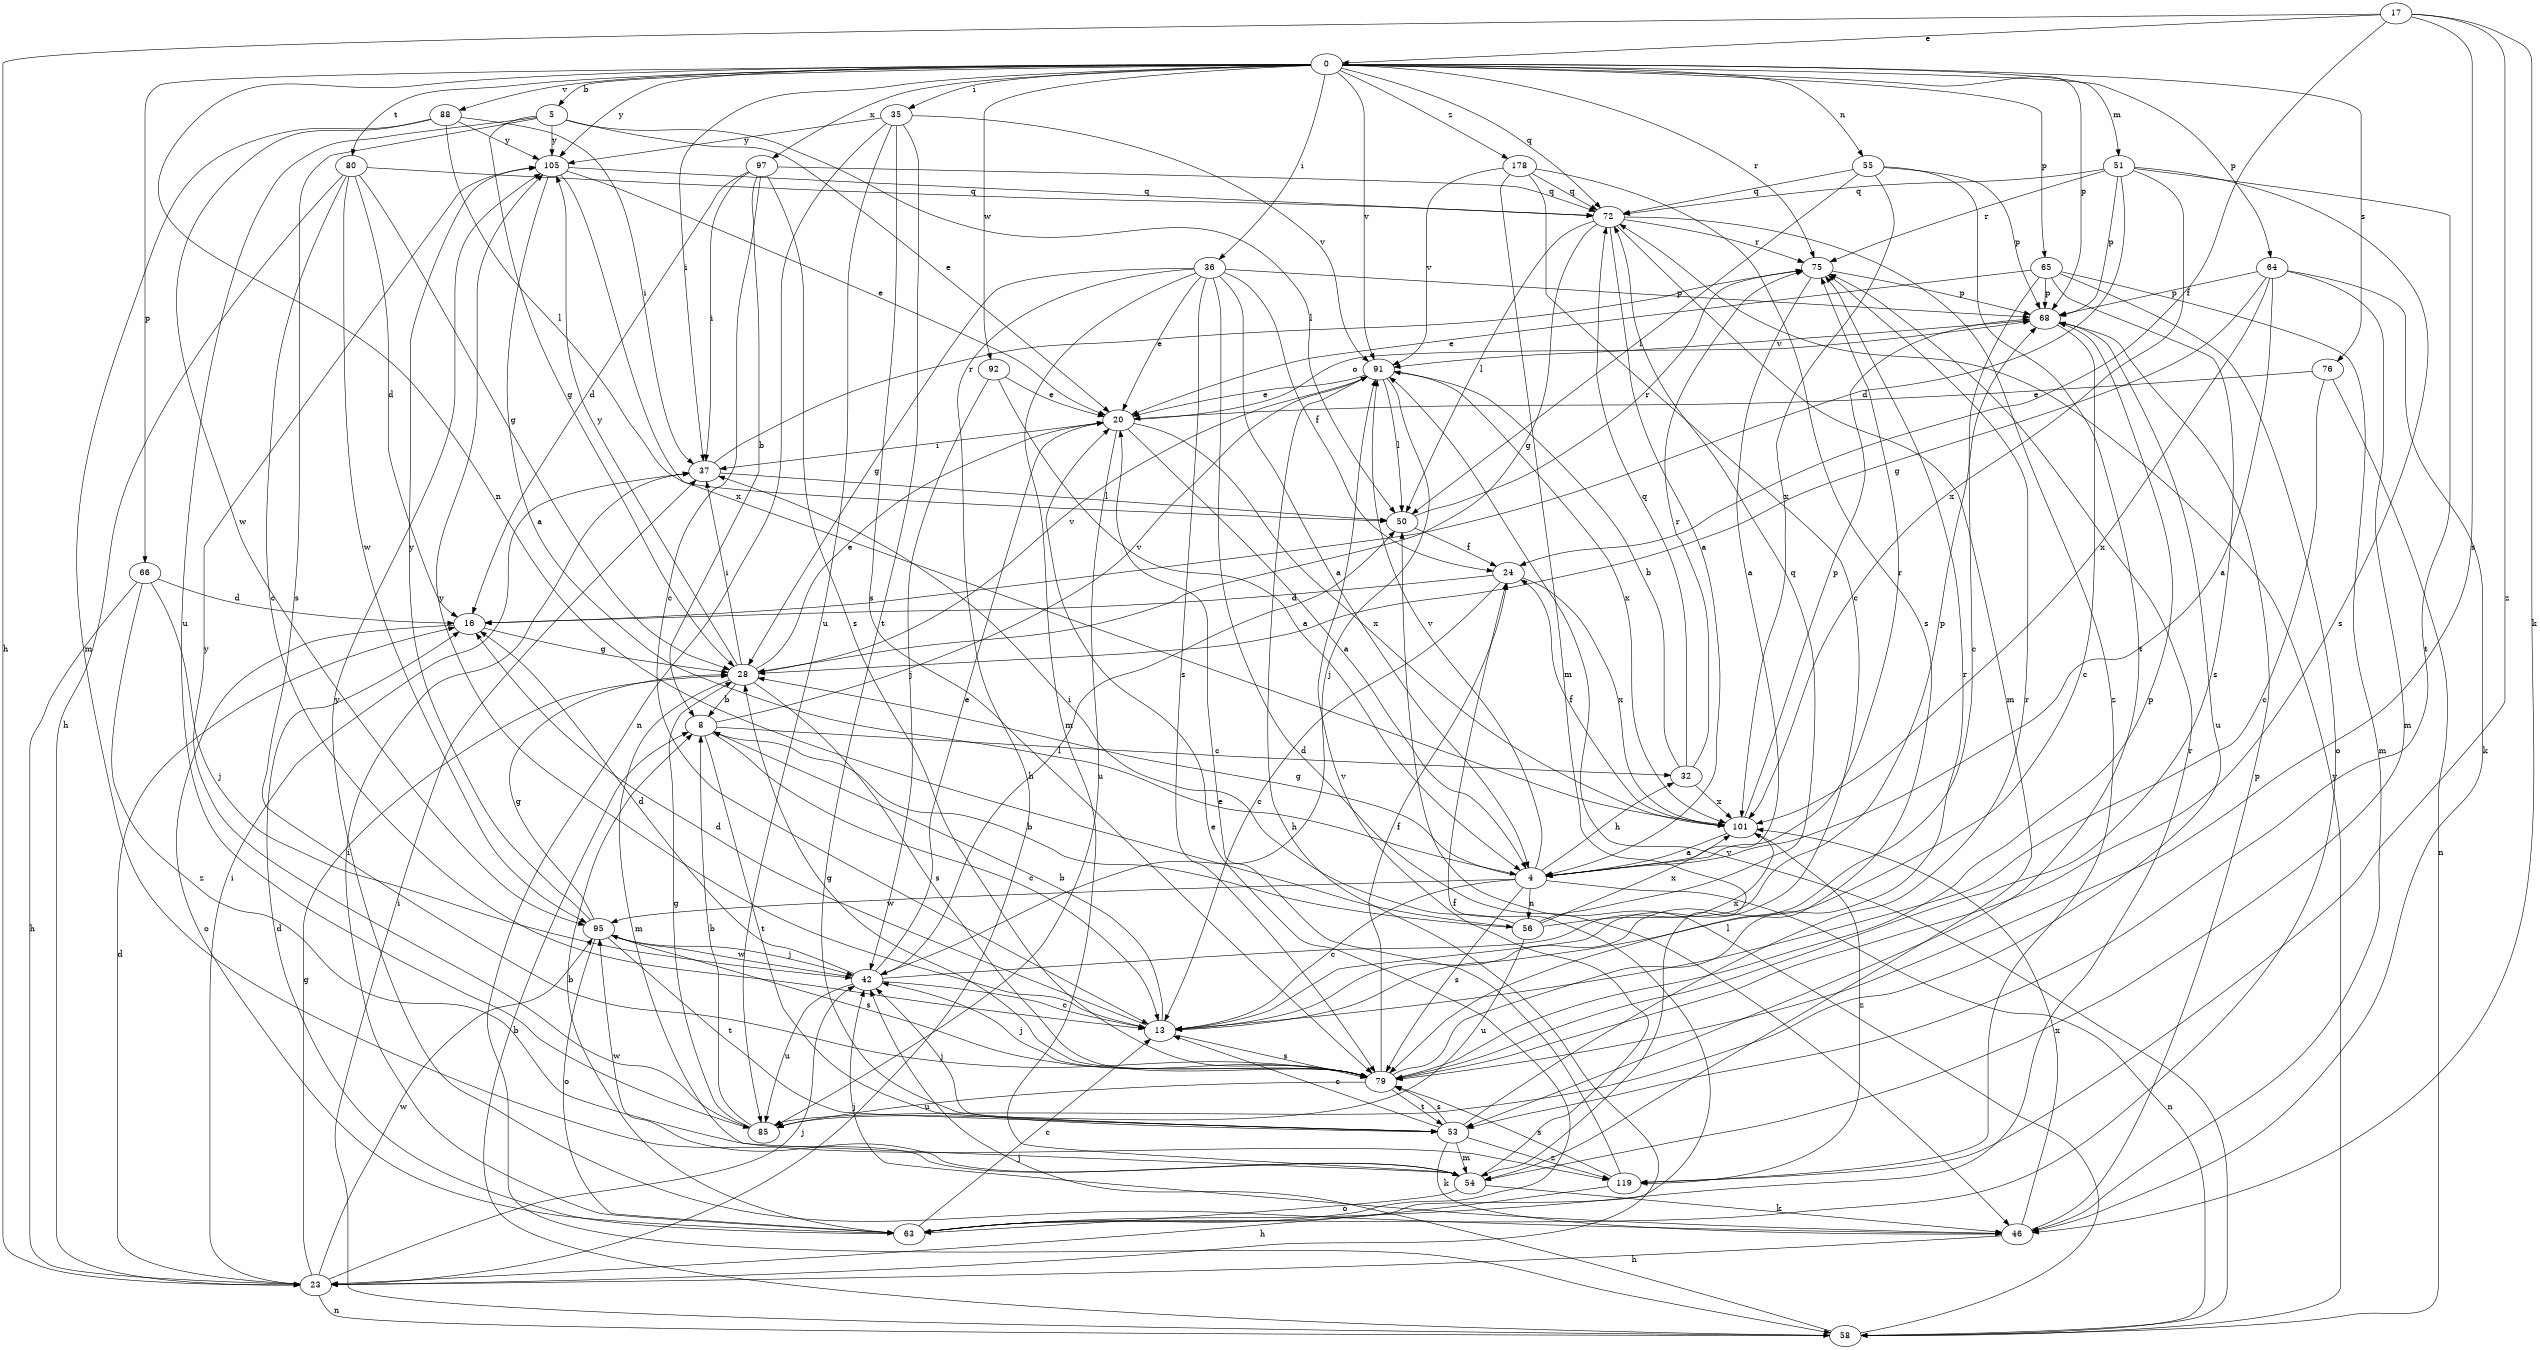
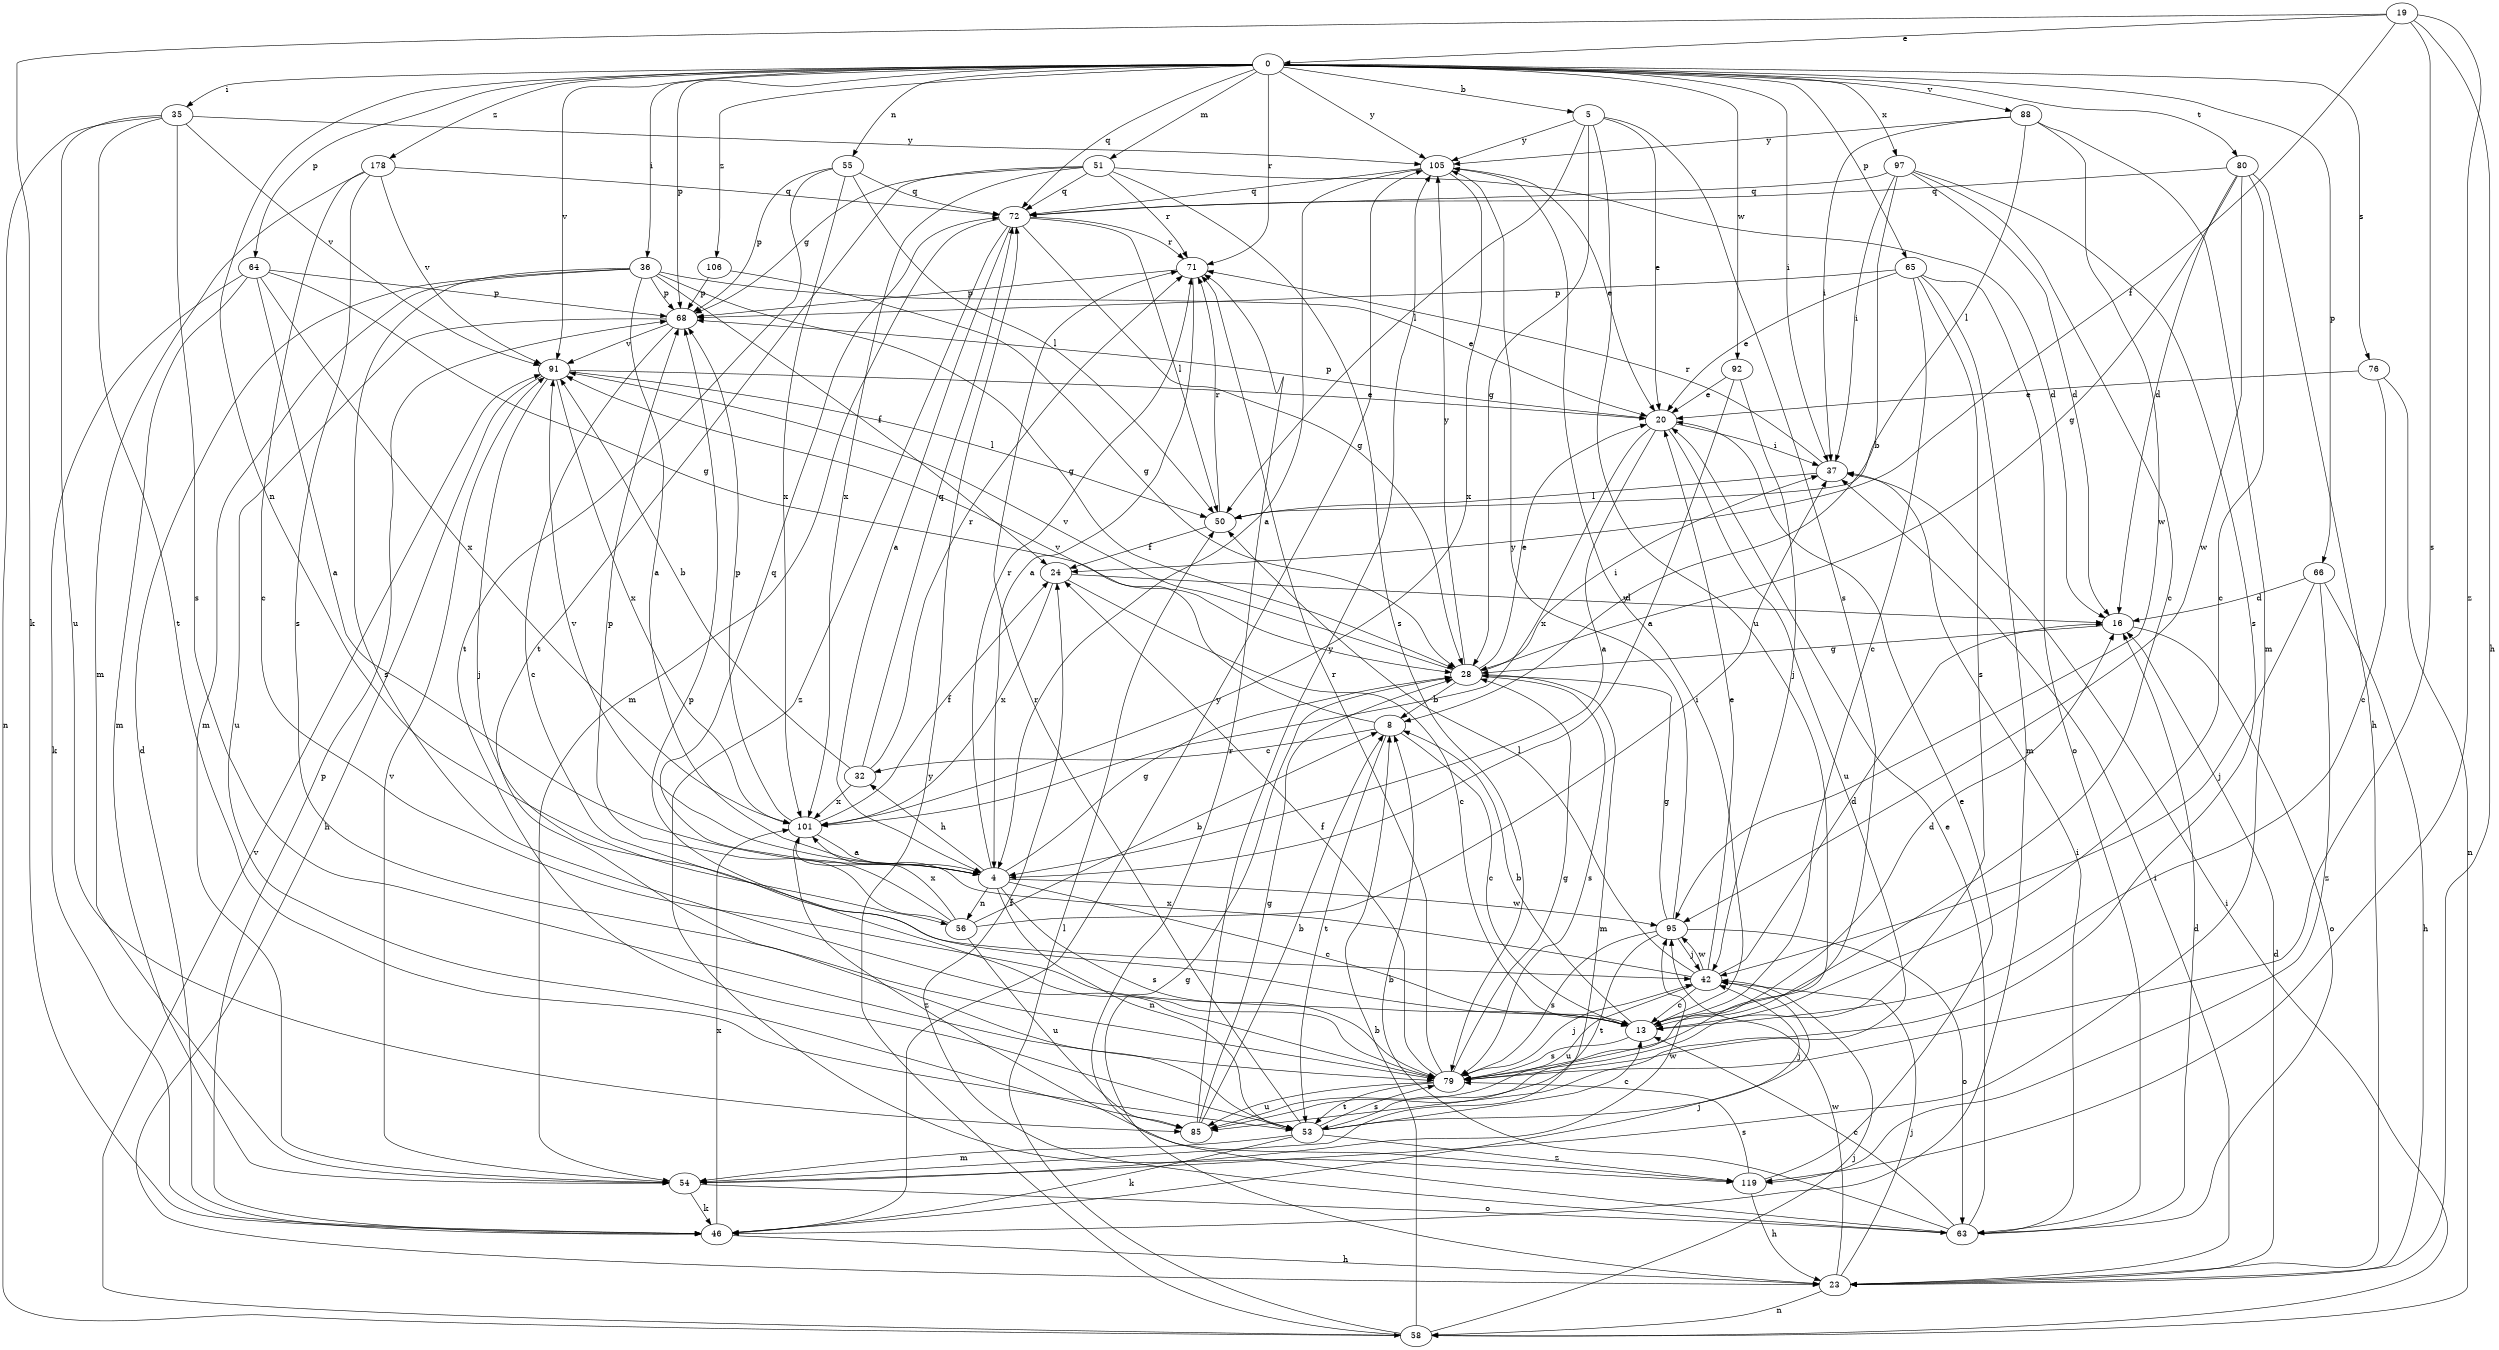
(2396, 13) -> (2402, 13)
(2111, 242) -> (807, 242)
none -> (715, 268)
(1817, 268) -> (1192, 268)
(1355, 370) -> (1329, 370)
(987, 945) -> none
(2122, 1060) -> (1146, 1009)
